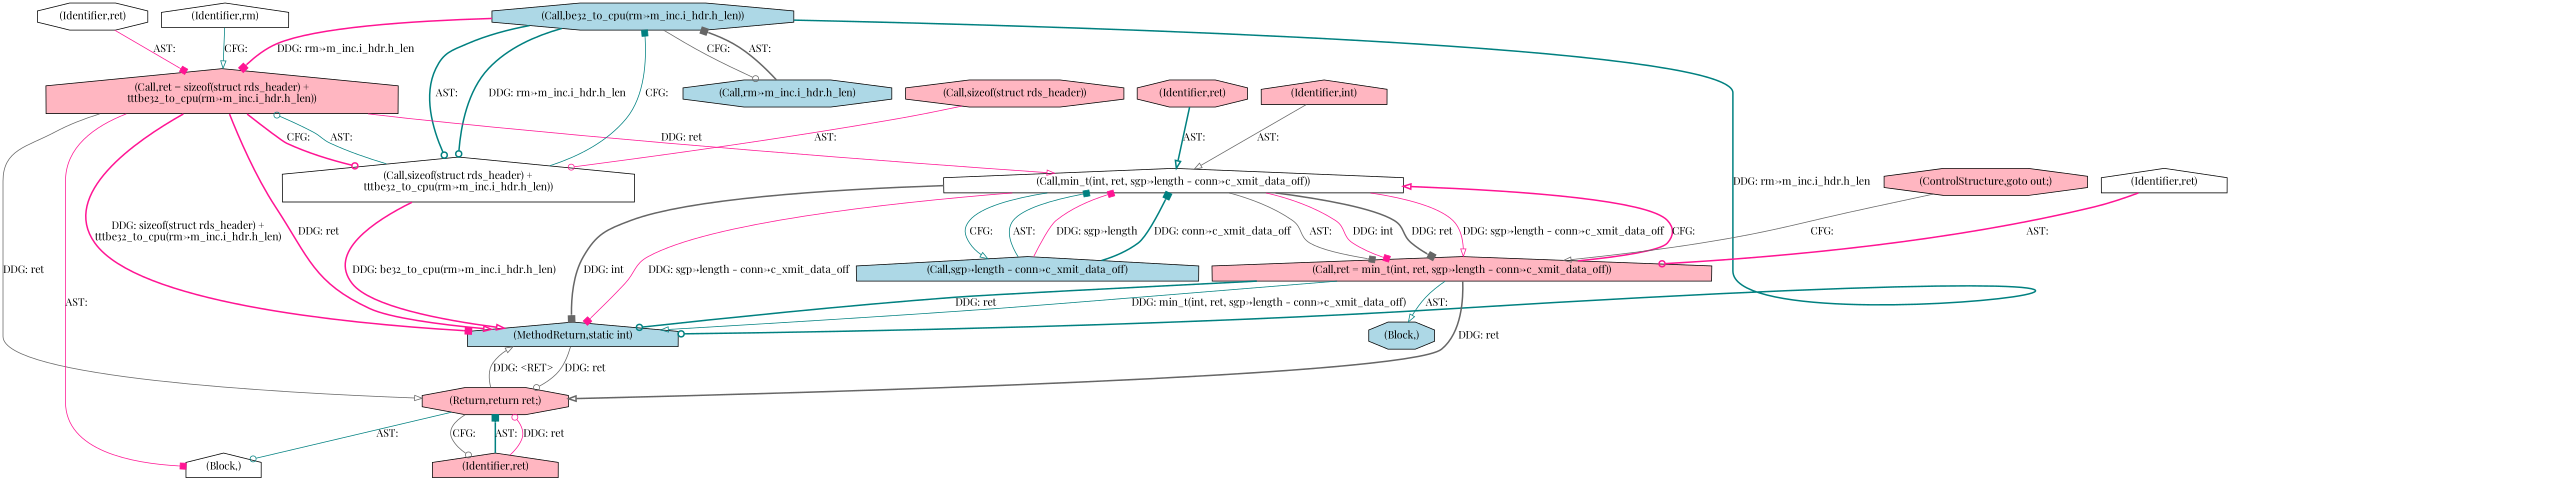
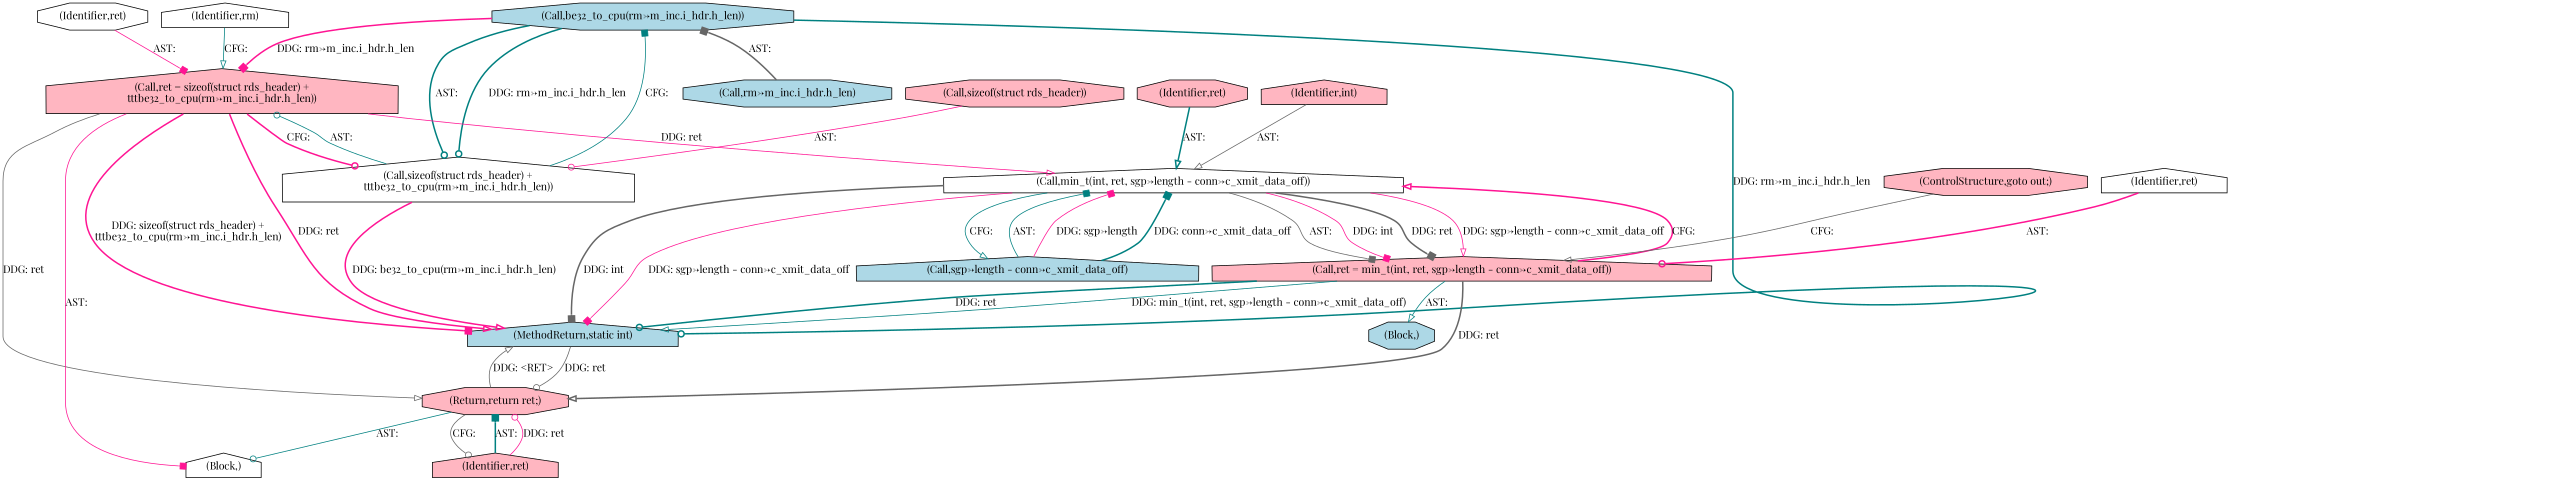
(707, 55) -> none
